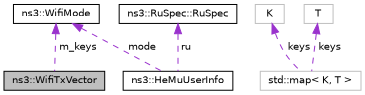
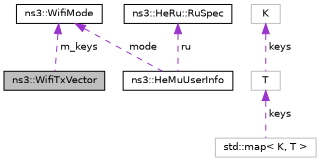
(178, 14) -> (178, 14)
(285, 54) -> (266, 53)
